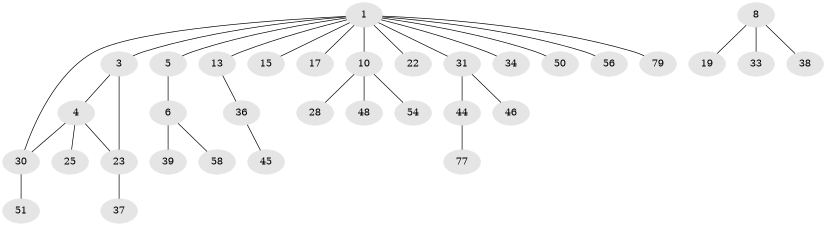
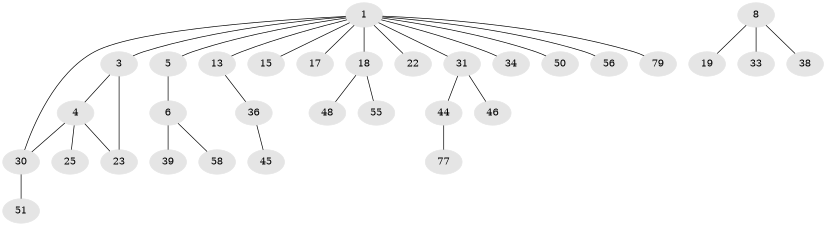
(364, 64) -> (364, 64)
(315, 113) -> none
(413, 113) -> (376, 113)
(119, 211) -> none
